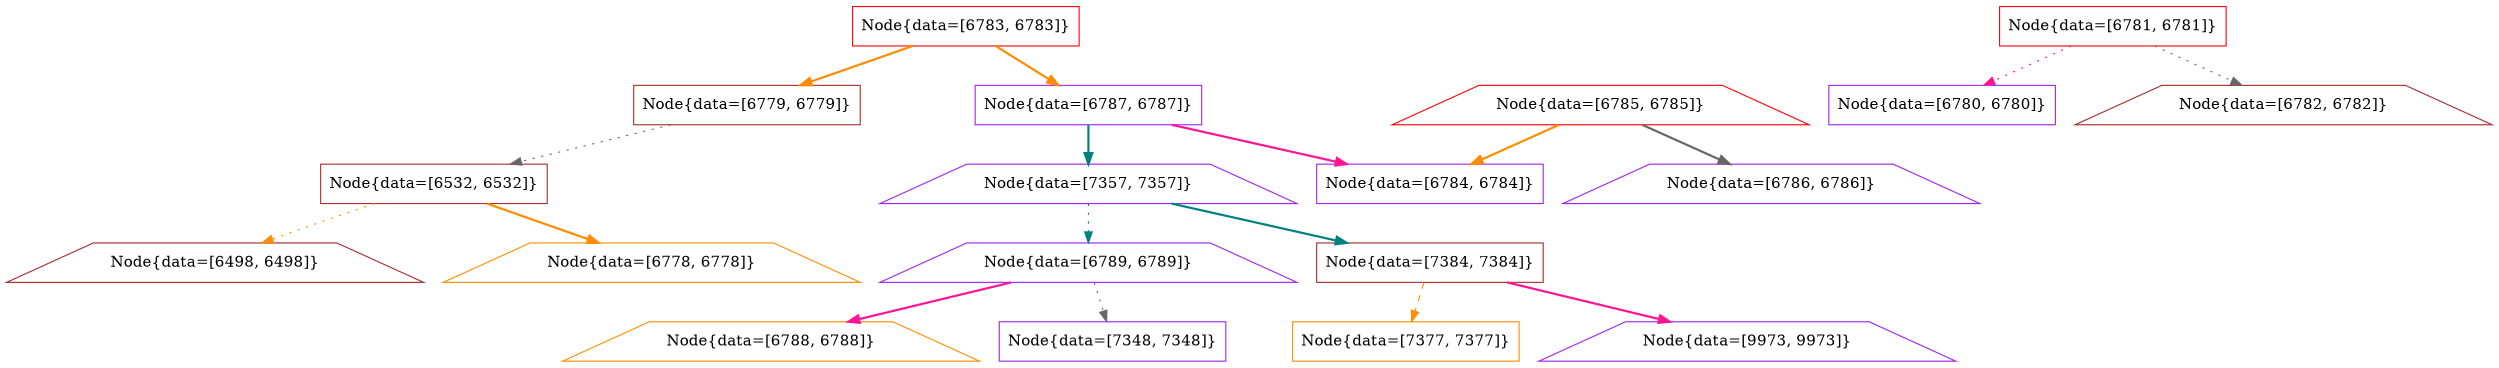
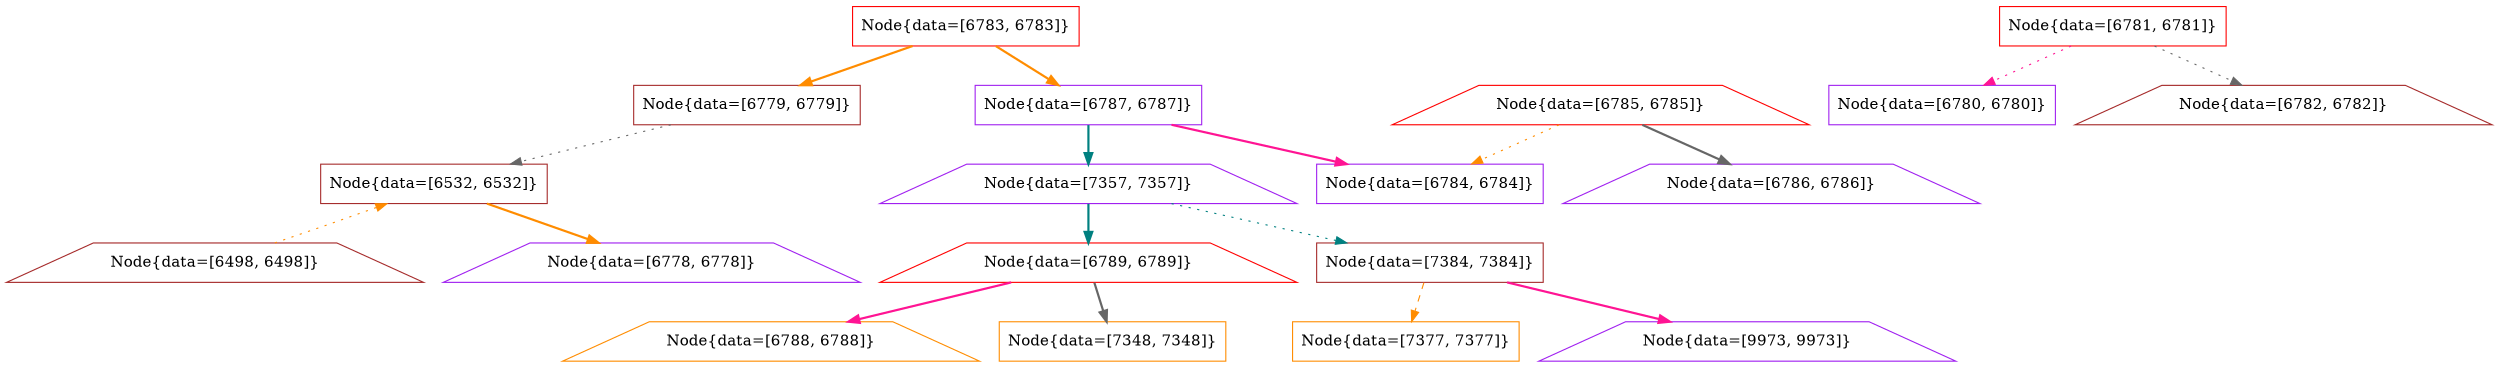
(1520, 142) -> (1520, 142)
(1088, 218) -> (1088, 218)
(323, 221) -> (326, 225)
(1254, 222) -> (1254, 222)
(652, 263) -> (652, 263)
(1088, 263) -> (1088, 263)
(1099, 297) -> (1099, 297)
(1113, 341) -> (1113, 341)
